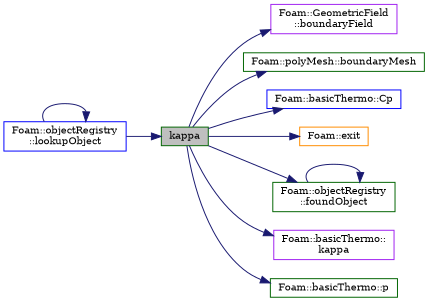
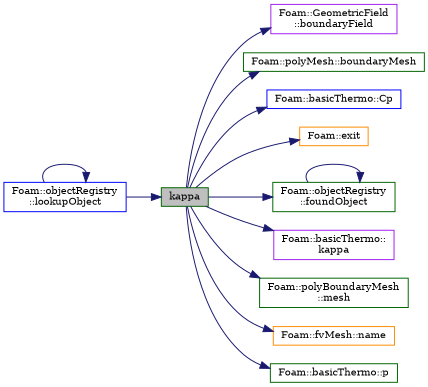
none -> (334, 293)
none -> (334, 336)
